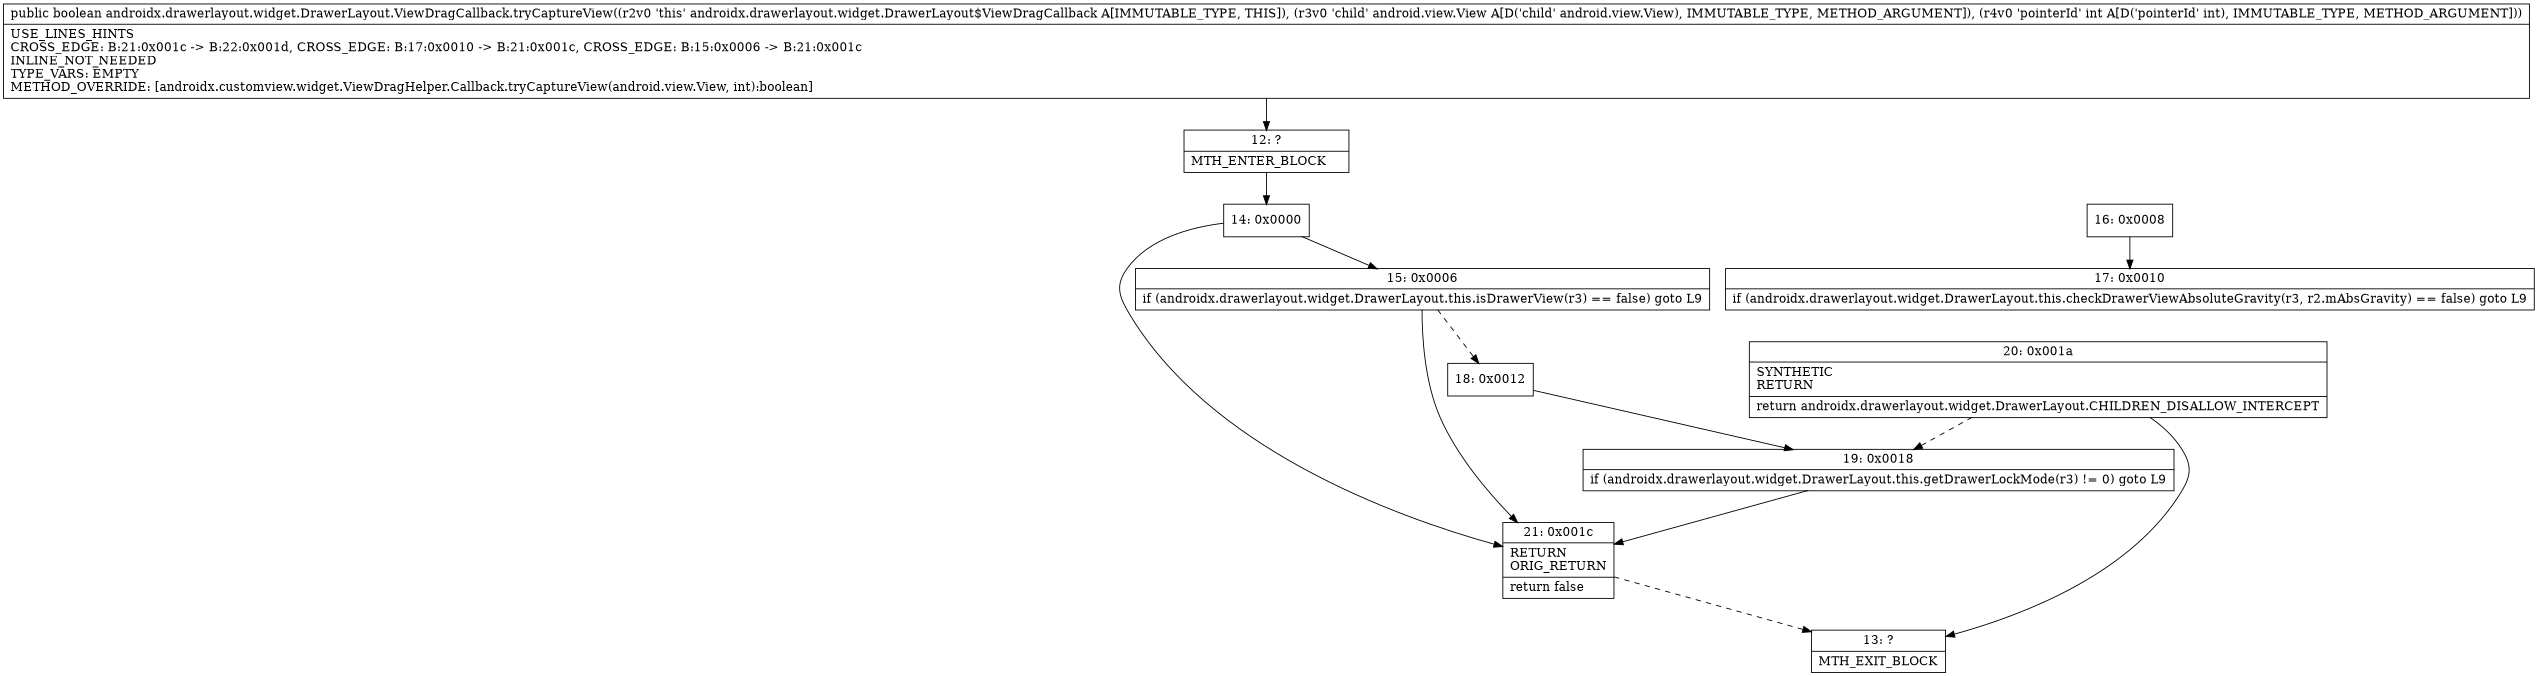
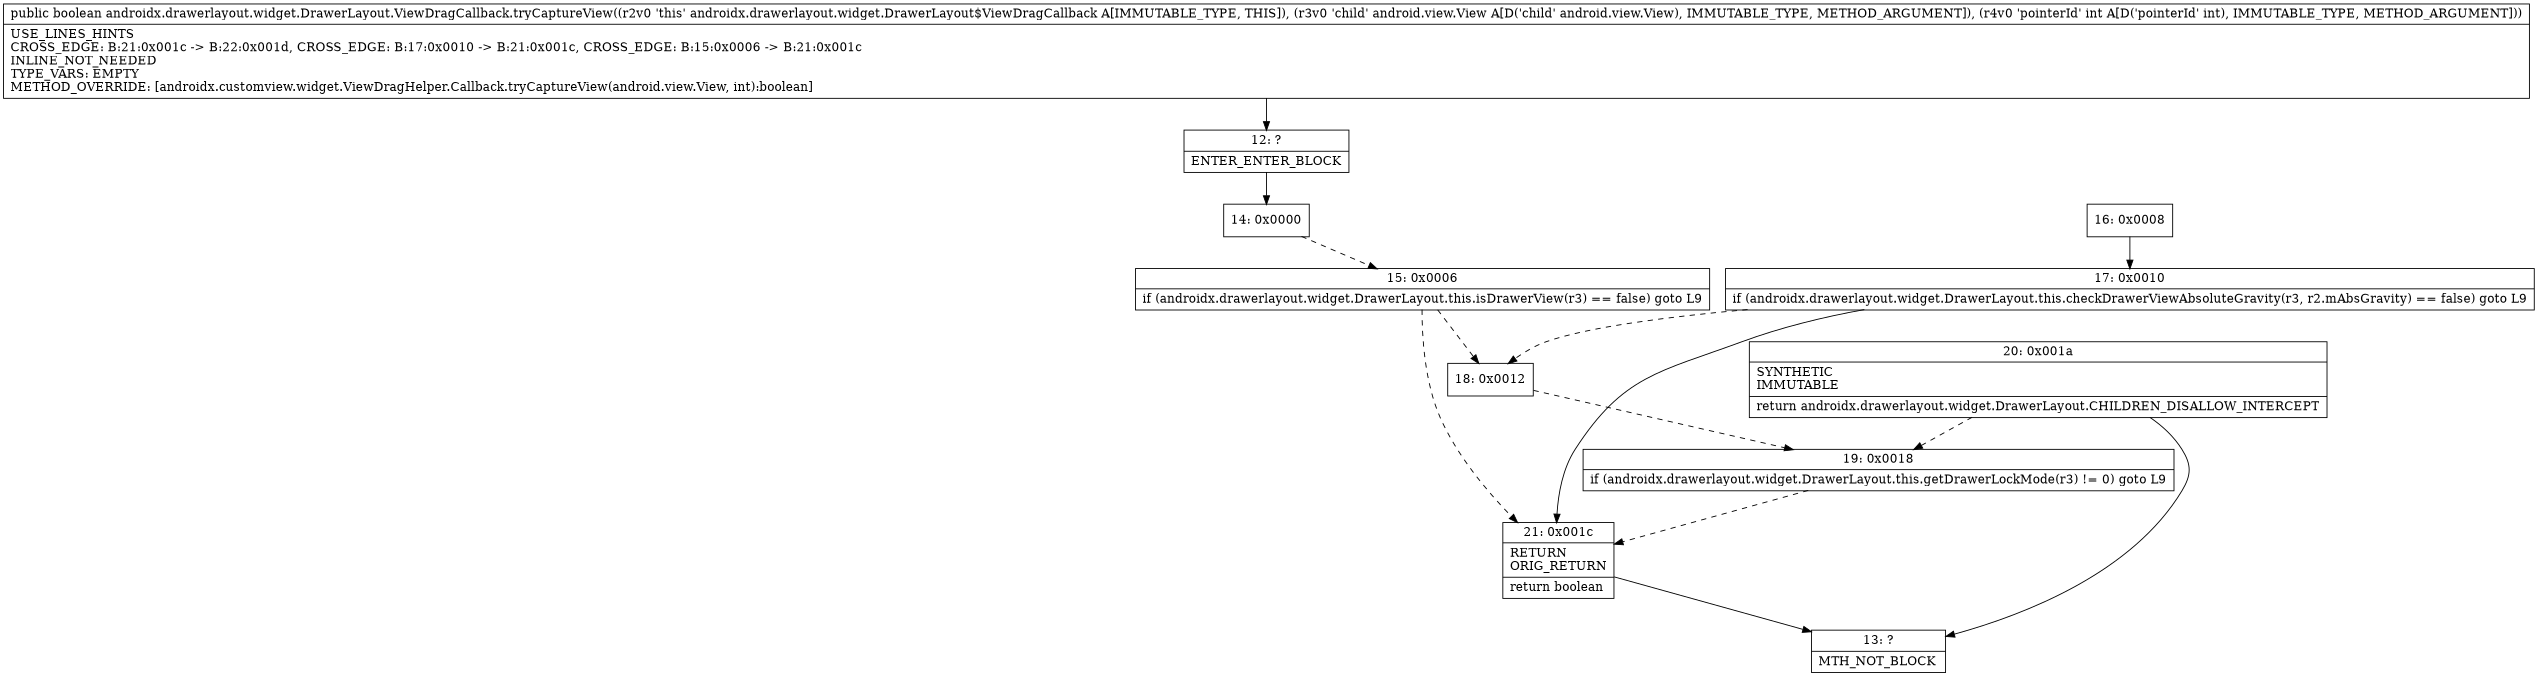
(1259, 161) -> (1266, 161)
(1335, 251) -> (1335, 251)
none -> (1629, 323)
(1785, 385) -> (1798, 385)
(1225, 417) -> (1674, 366)
(1659, 419) -> (1659, 419)
(1443, 423) -> (1443, 423)
(1716, 516) -> (1716, 516)
(1547, 587) -> (1557, 587)
(1708, 603) -> (1708, 603)
(1879, 661) -> (1877, 661)
